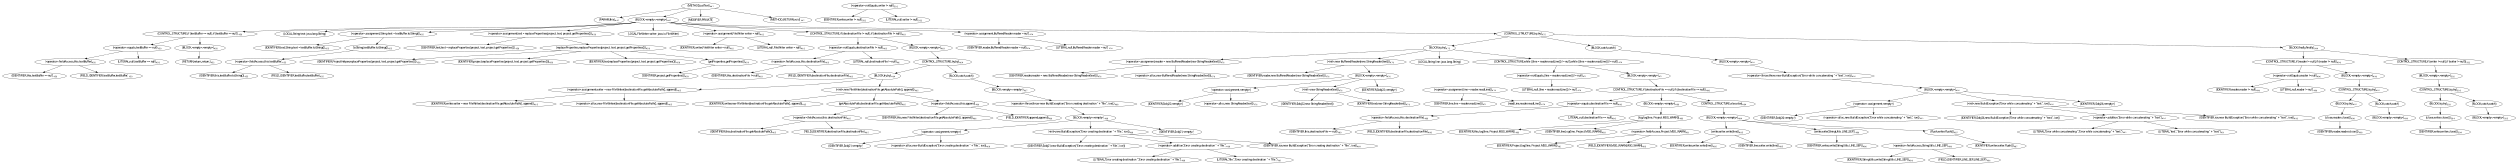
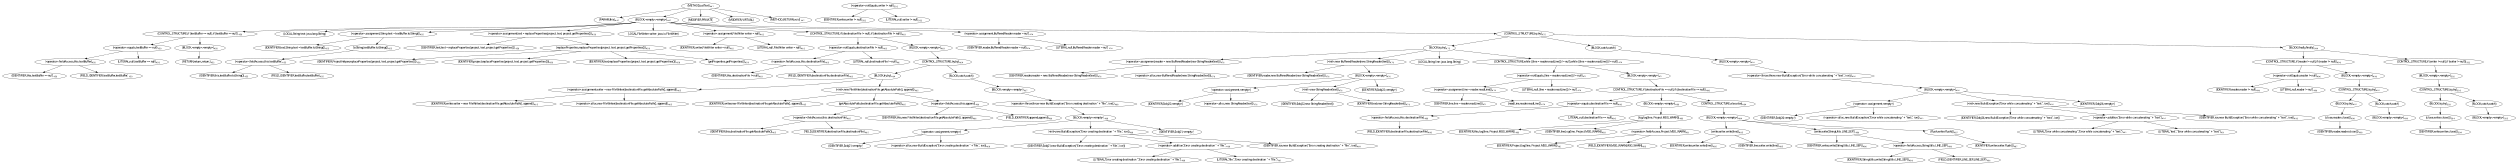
none -> (741, 20)
(665, 76) -> none
none -> (1509, 83)
(1316, 132) -> none
none -> (1878, 139)
